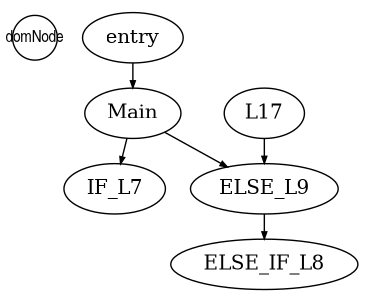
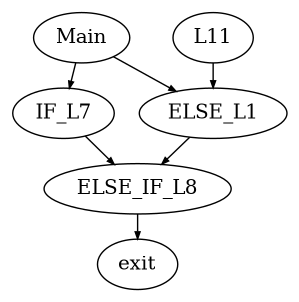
(35, 38) -> none
(133, 38) -> none
(264, 113) -> (213, 38)
none -> (97, 148)
(264, 189) -> (213, 113)
none -> (138, 264)
